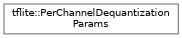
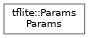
(91, 19) -> (44, 19)
